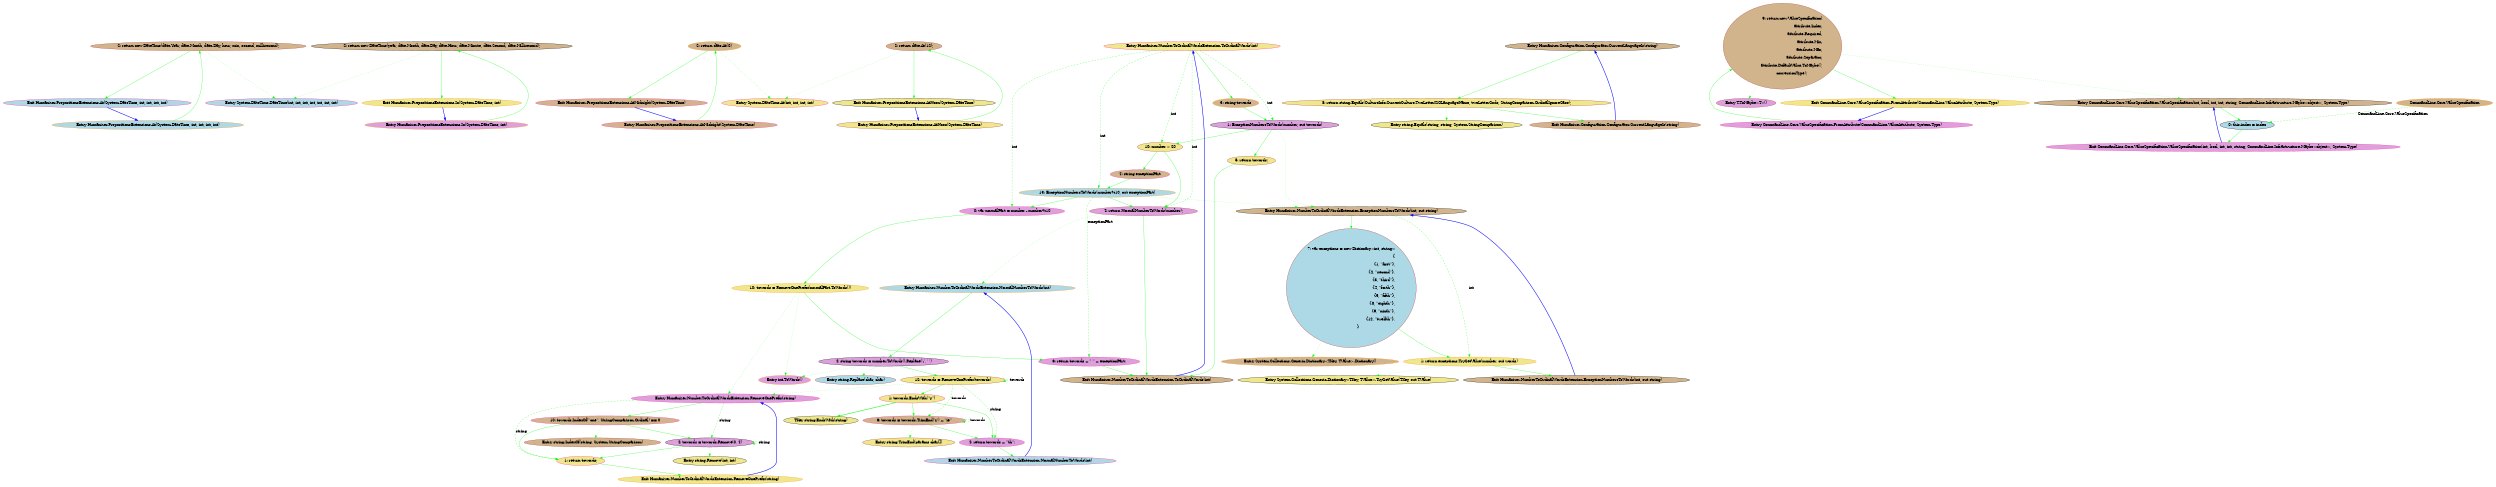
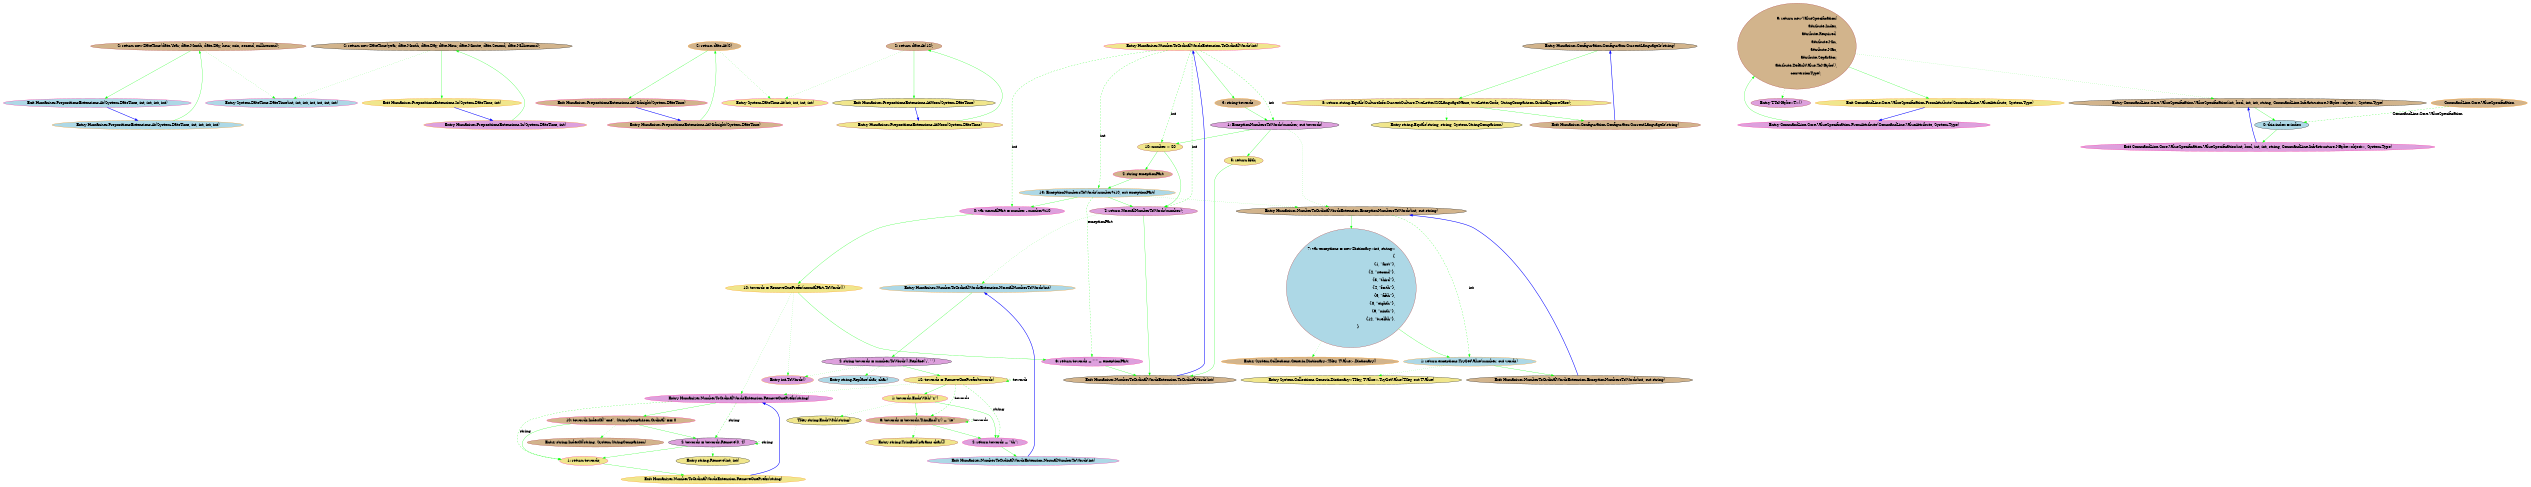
(1251, 161) -> (1244, 161)
(1470, 362) -> (1470, 362)
(868, 409) -> (871, 409)
